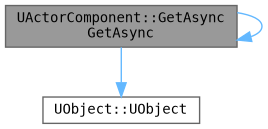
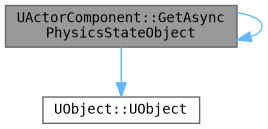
(121, 26) -> (121, 26)
